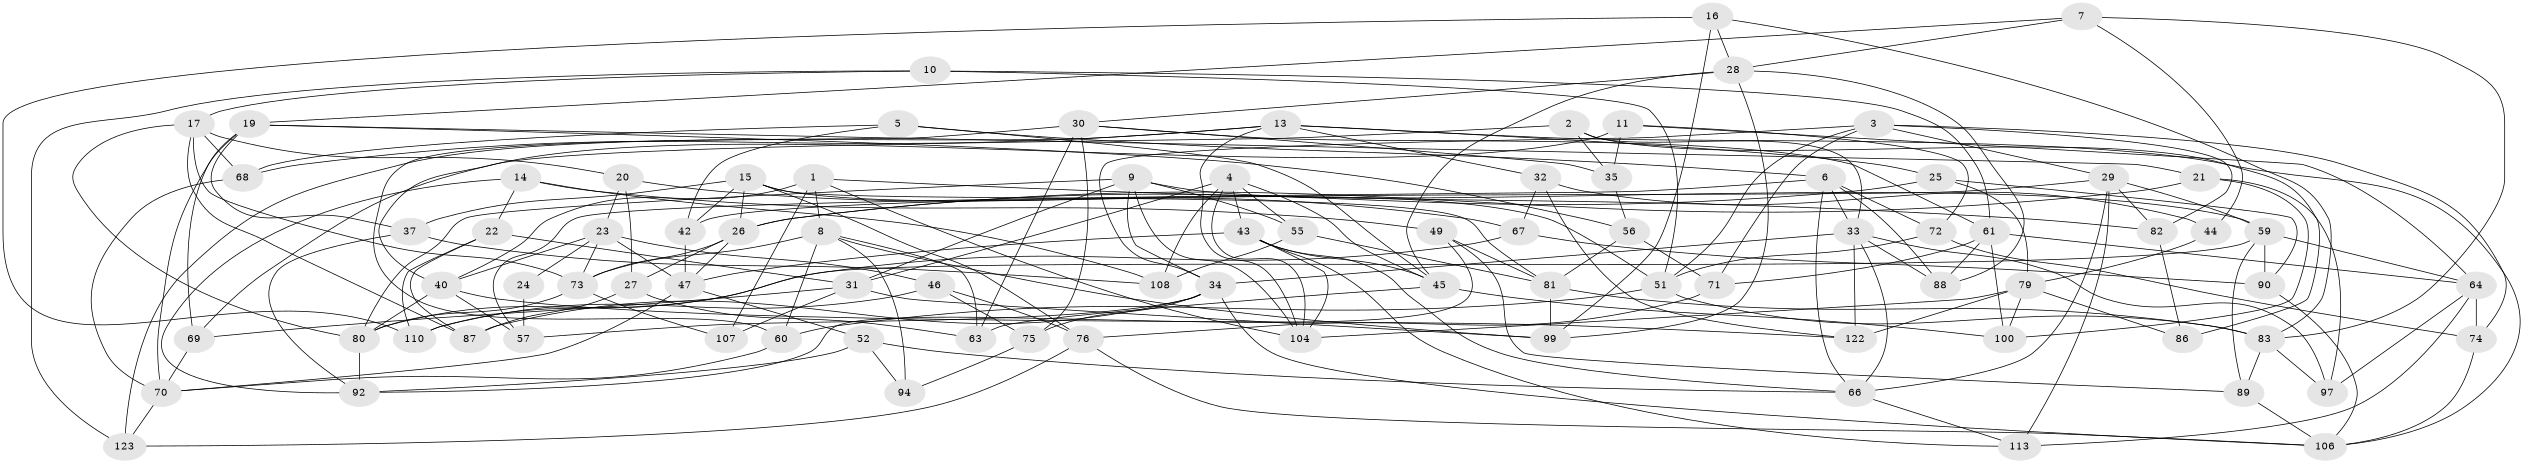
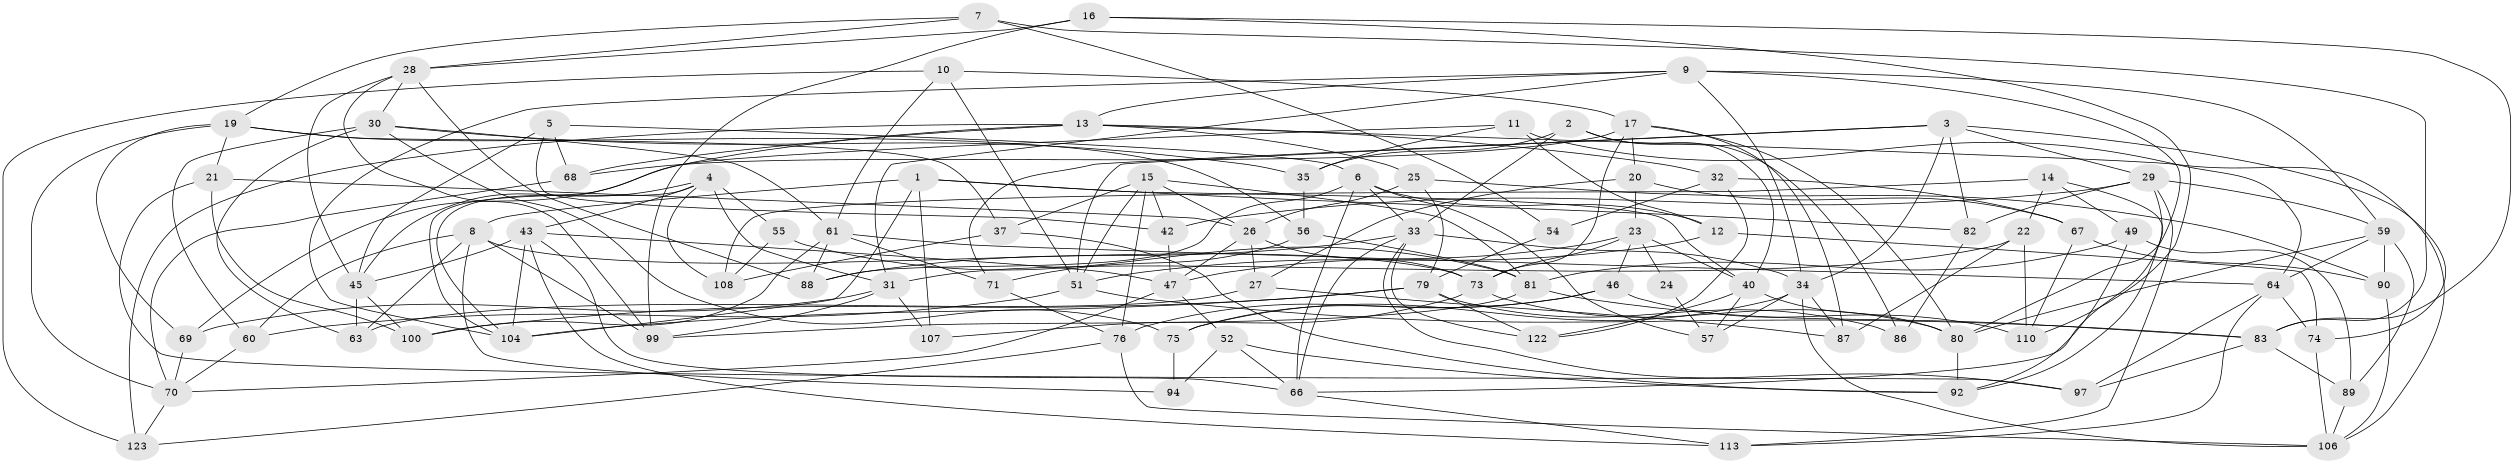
(1243, 209) -> (1381, 83)
(1936, 232) -> (1718, 232)
(2211, 232) -> (1553, 232)
